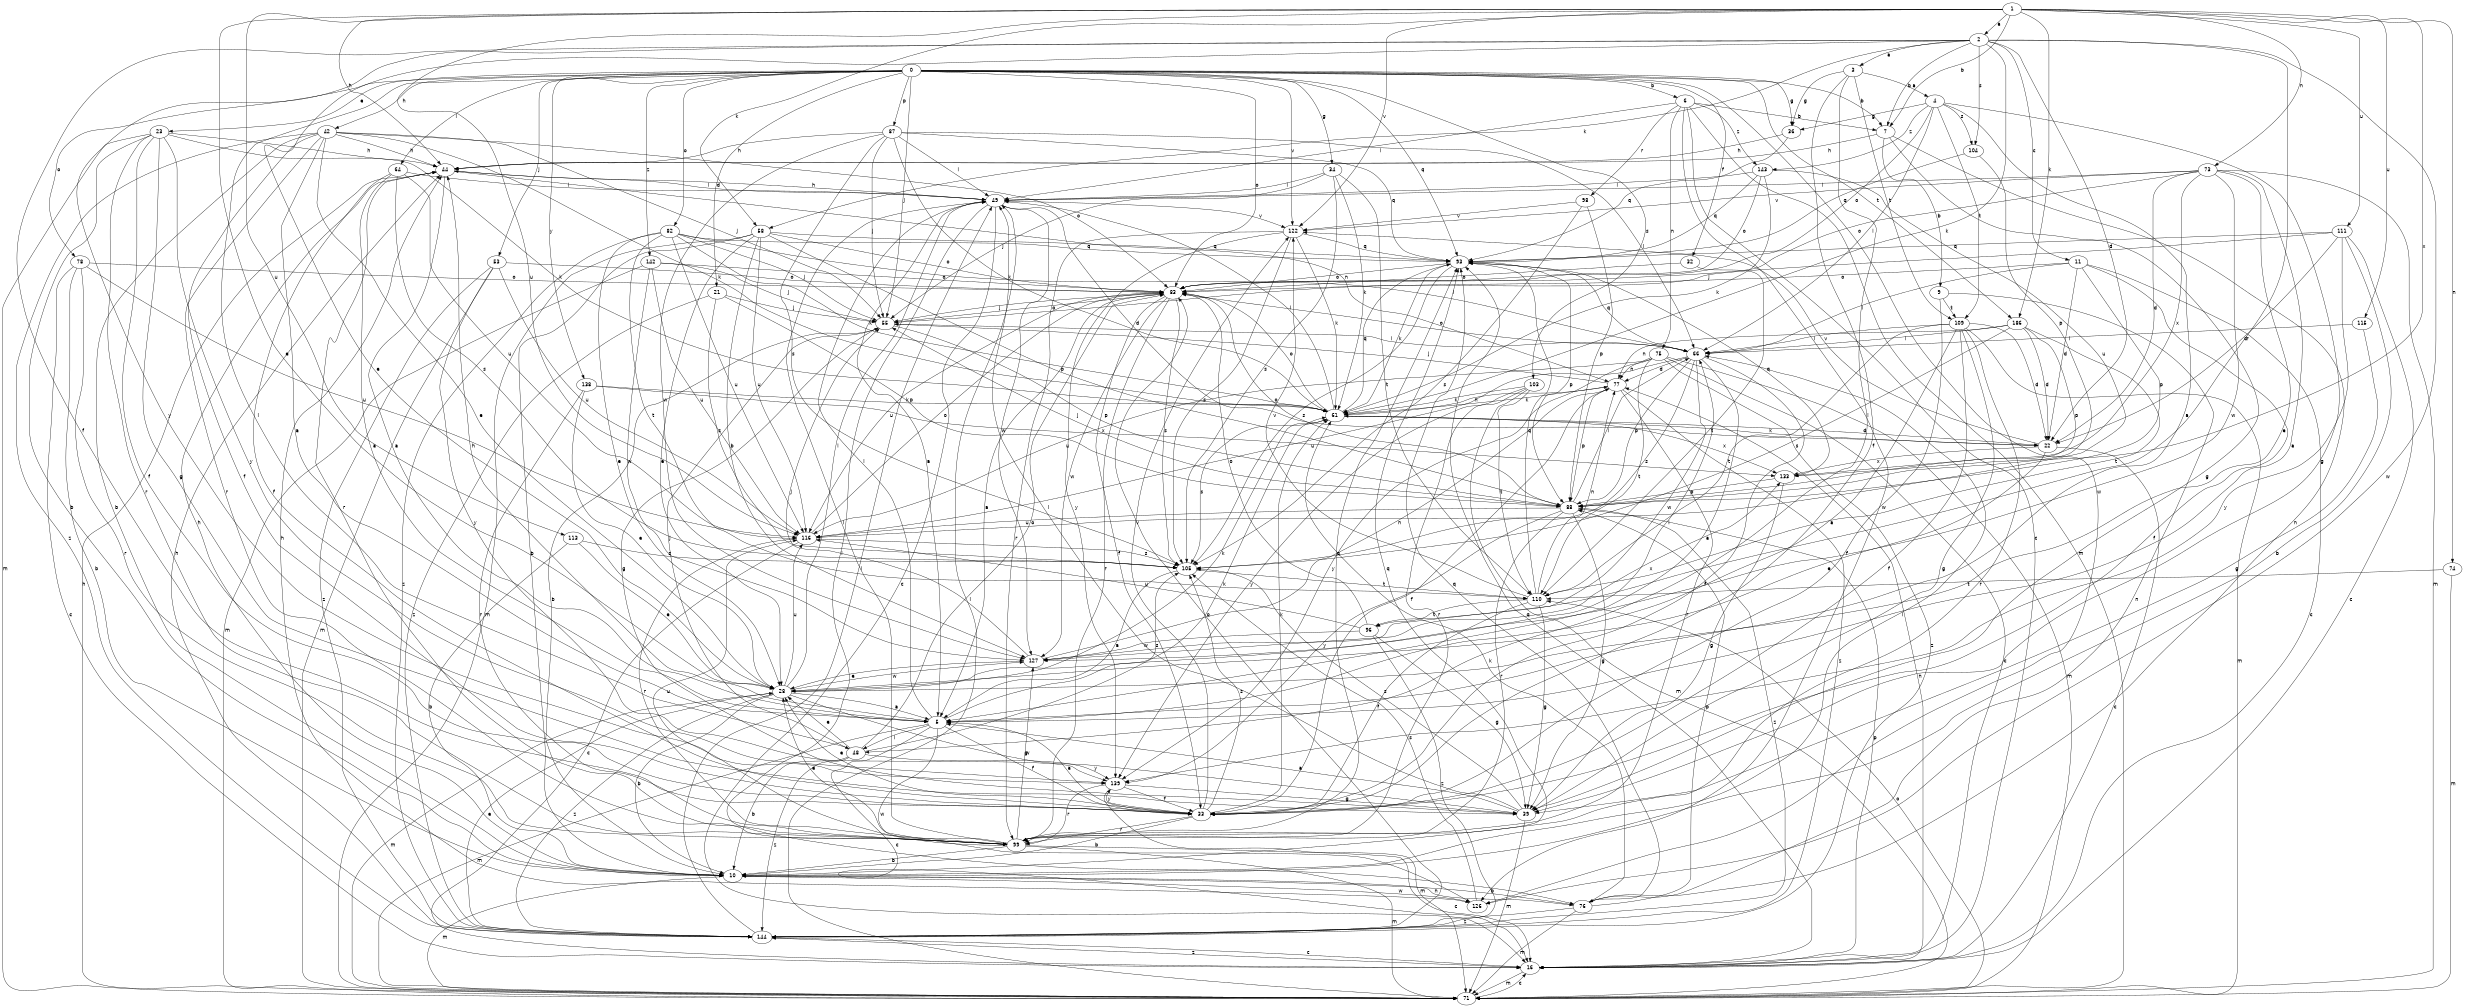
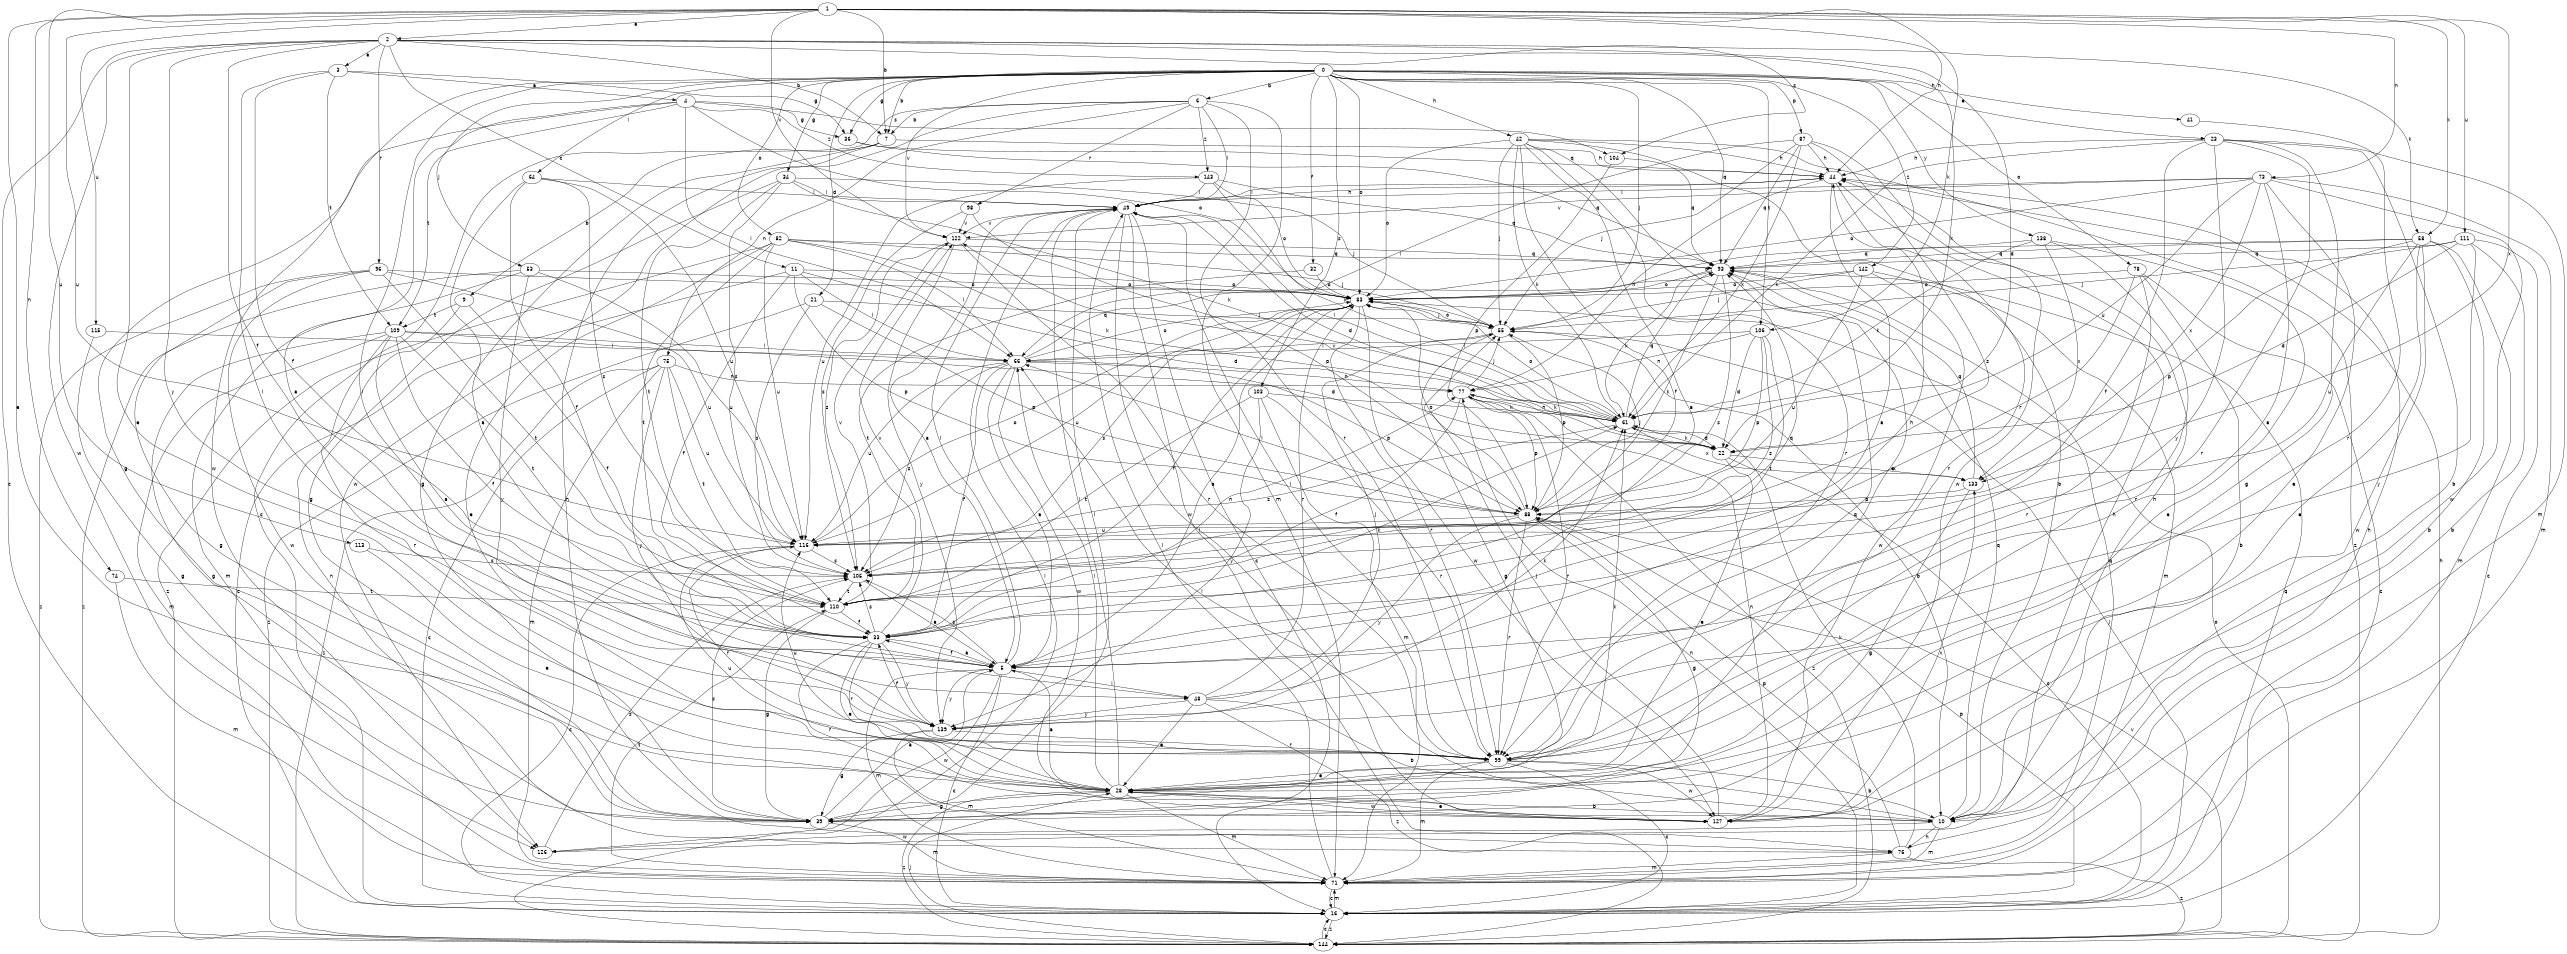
none -> (2190, 120)
(1739, 151) -> (1572, 158)
(942, 165) -> none
none -> (1860, 252)
(2155, 308) -> (2103, 316)
(1332, 318) -> none
(2017, 323) -> (1760, 331)
(1661, 370) -> (1346, 377)
(1571, 385) -> (1668, 392)
(364, 400) -> (2021, 408)
none -> (1310, 411)
(732, 446) -> (2358, 530)
(1033, 523) -> (1303, 500)
none -> (311, 525)
(1452, 607) -> (583, 496)
none -> (956, 683)
(1775, 722) -> (2132, 730)
(470, 769) -> none
(1898, 799) -> (639, 745)
(489, 815) -> (910, 868)
none -> (204, 819)
none -> (2174, 844)
(1097, 845) -> (830, 730)
(1160, 880) -> none
